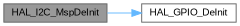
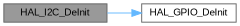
(55, 13) -> (55, 13)
